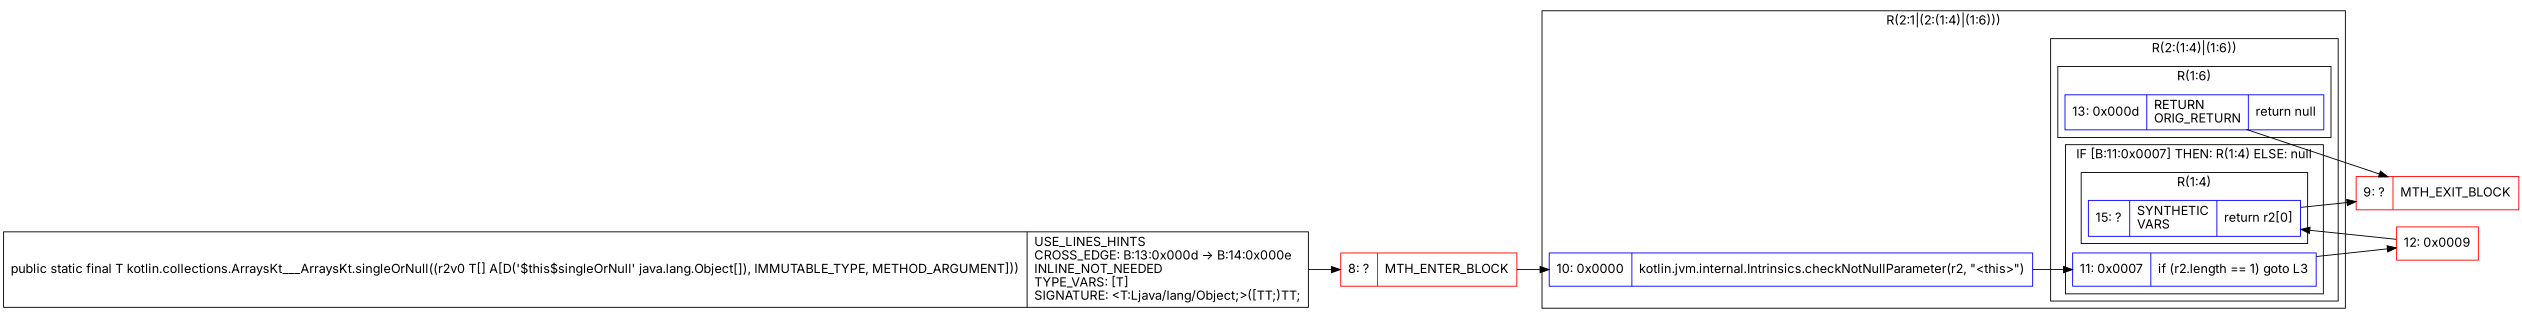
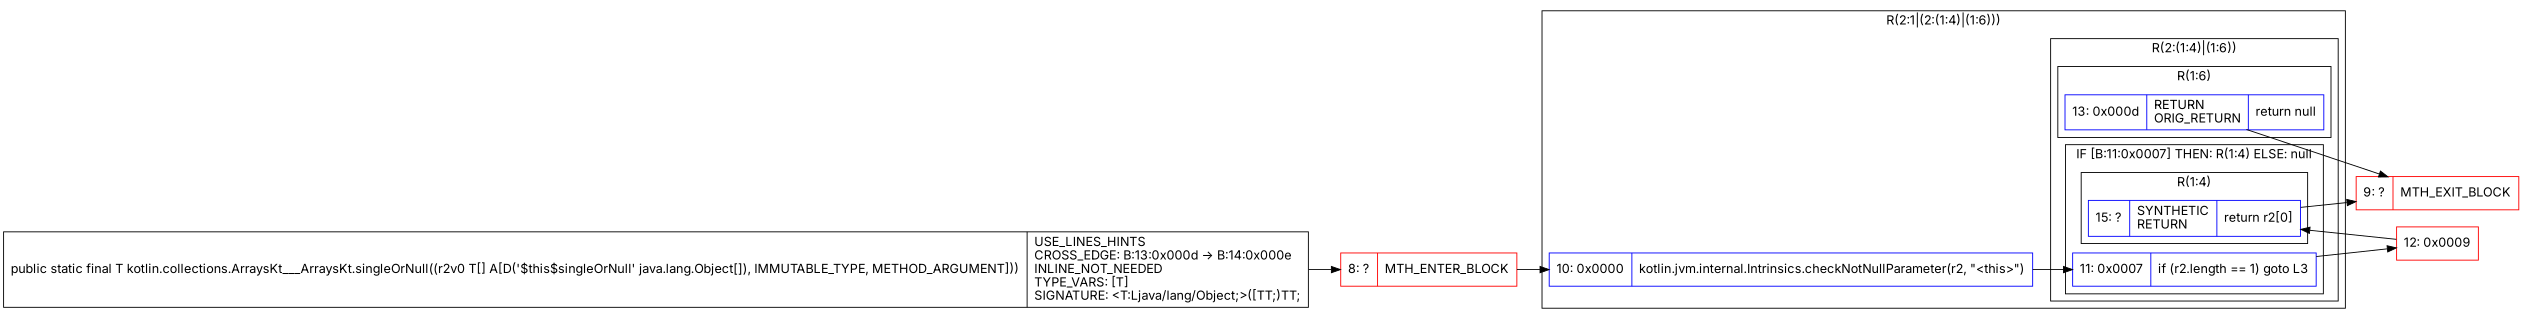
(2154, 225) -> (2163, 225)
